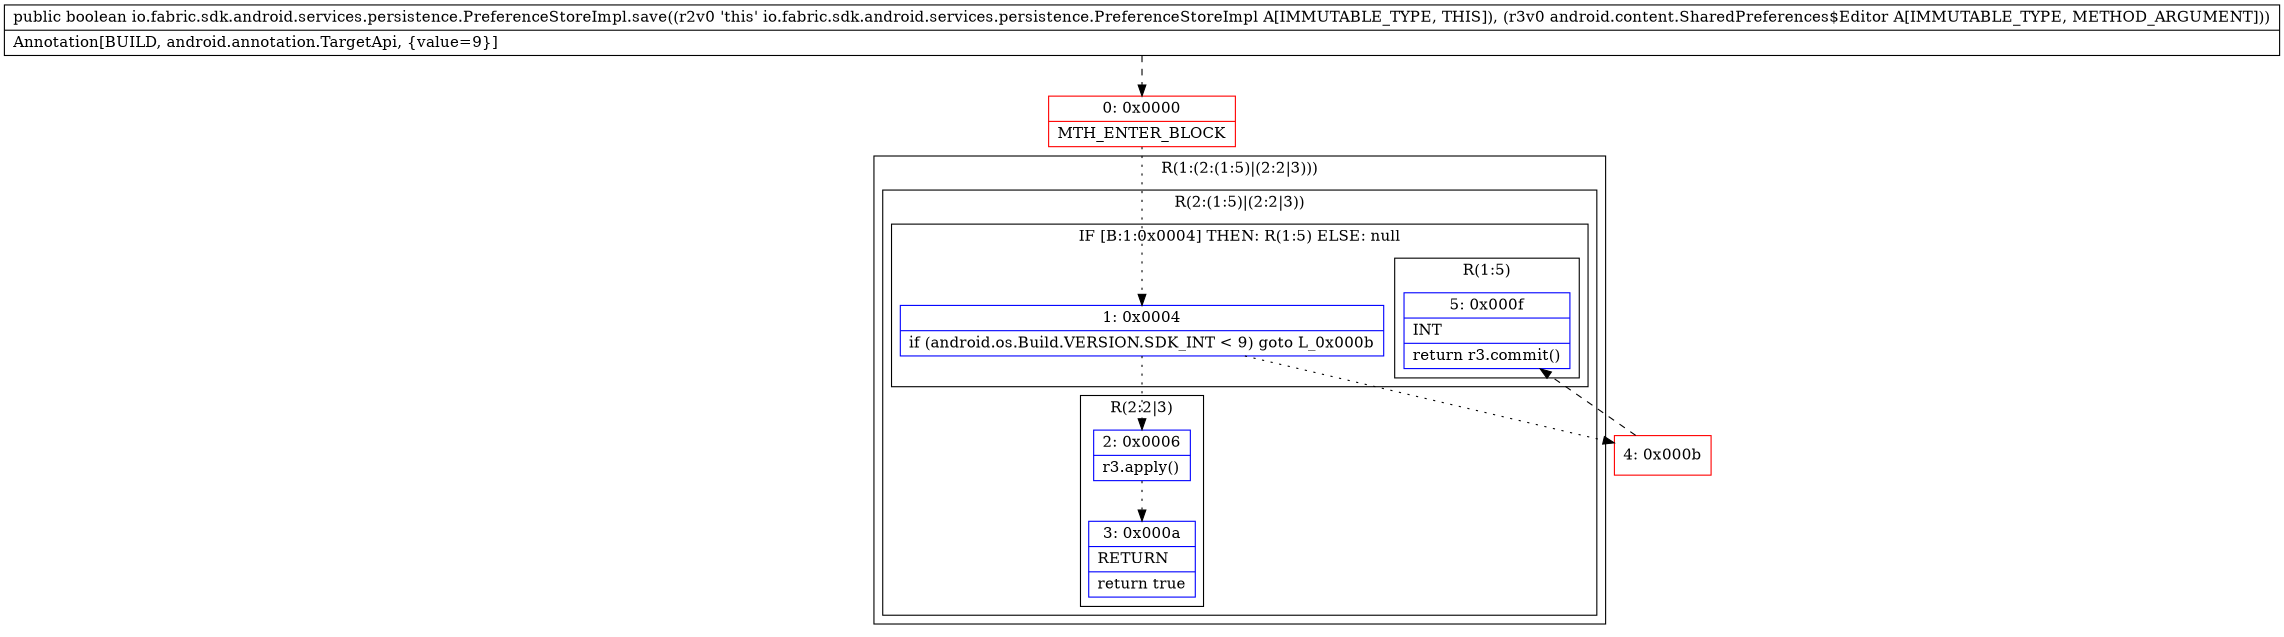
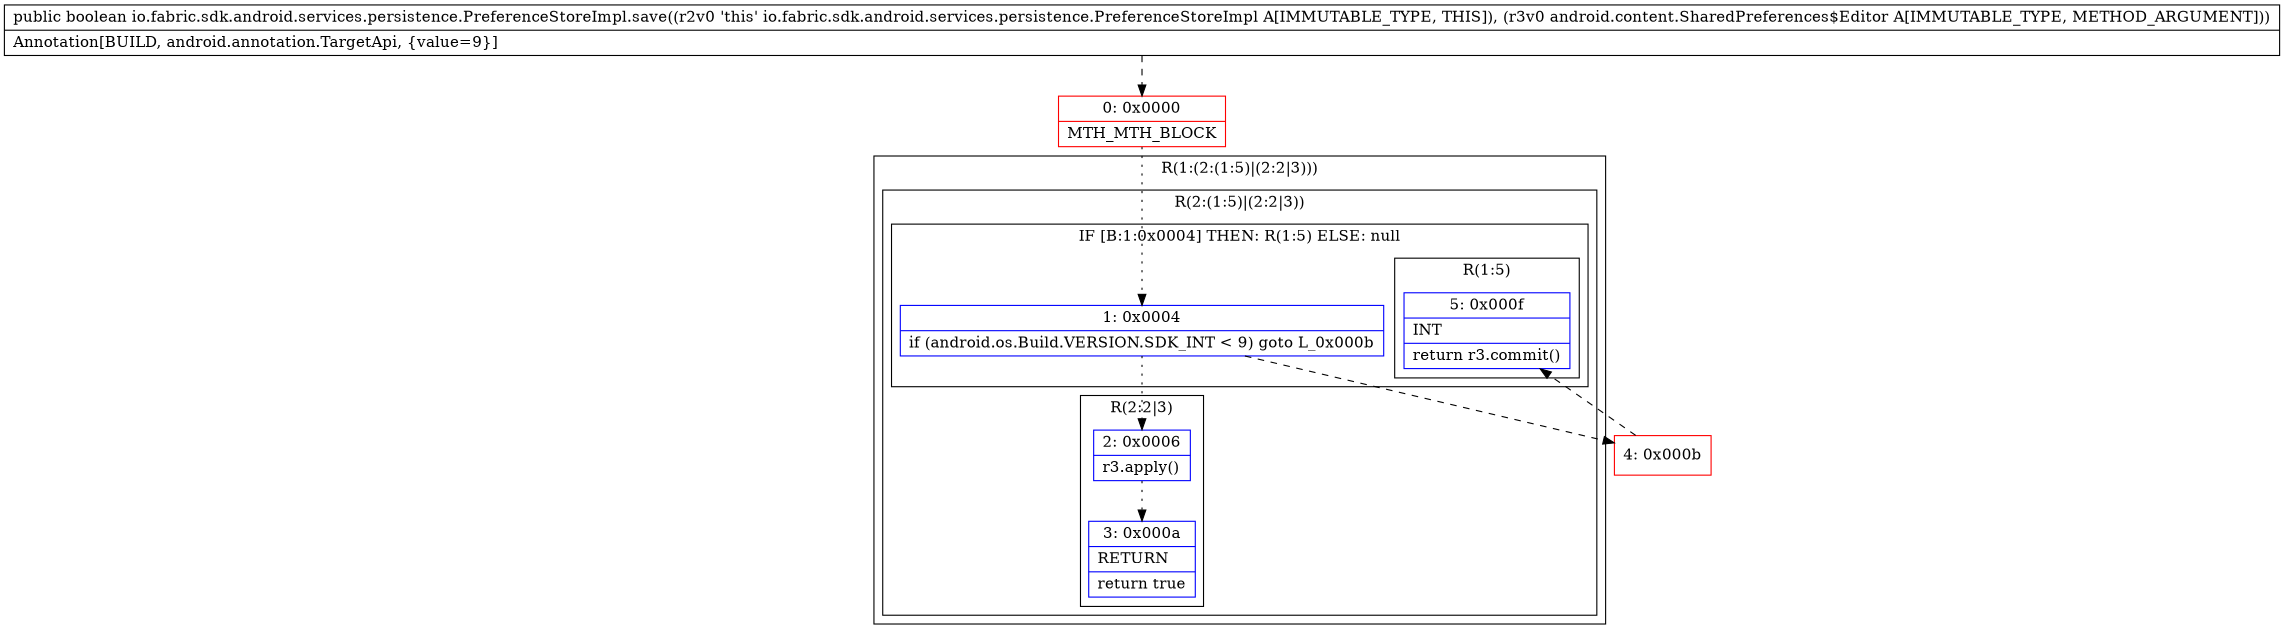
(1142, 133) -> (1142, 133)
(1424, 398) -> (1424, 398)
